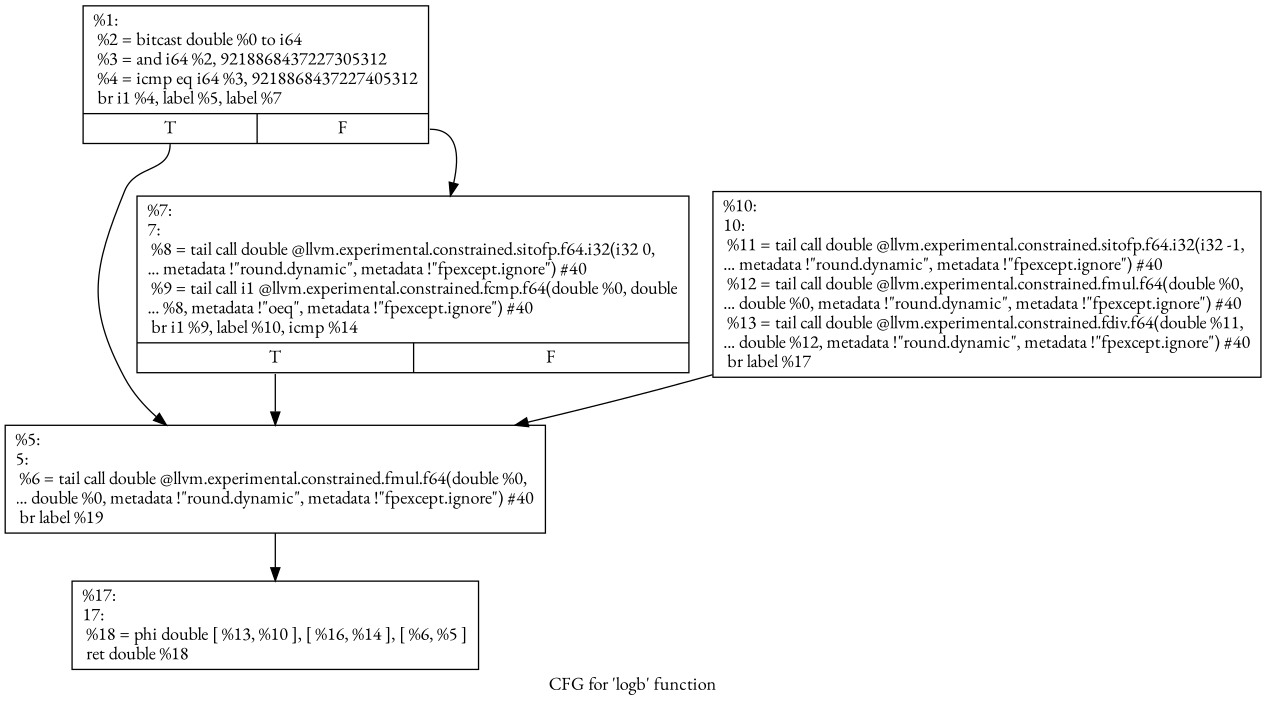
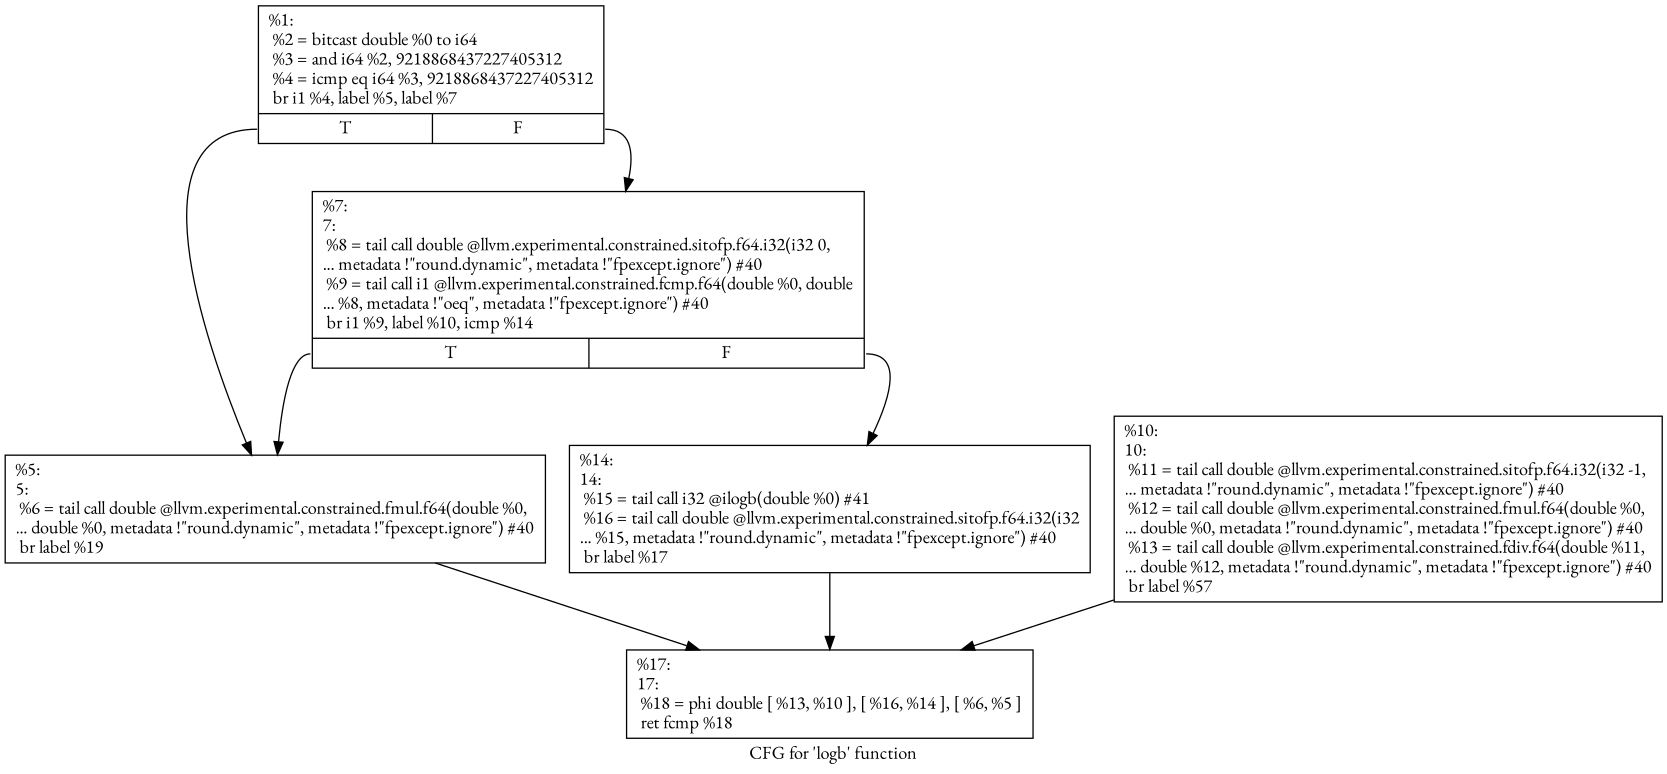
(240, 59) -> (416, 59)
(767, 362) -> (1169, 586)
(620, 399) -> (1044, 623)
none -> (830, 509)
(136, 654) -> (685, 723)
